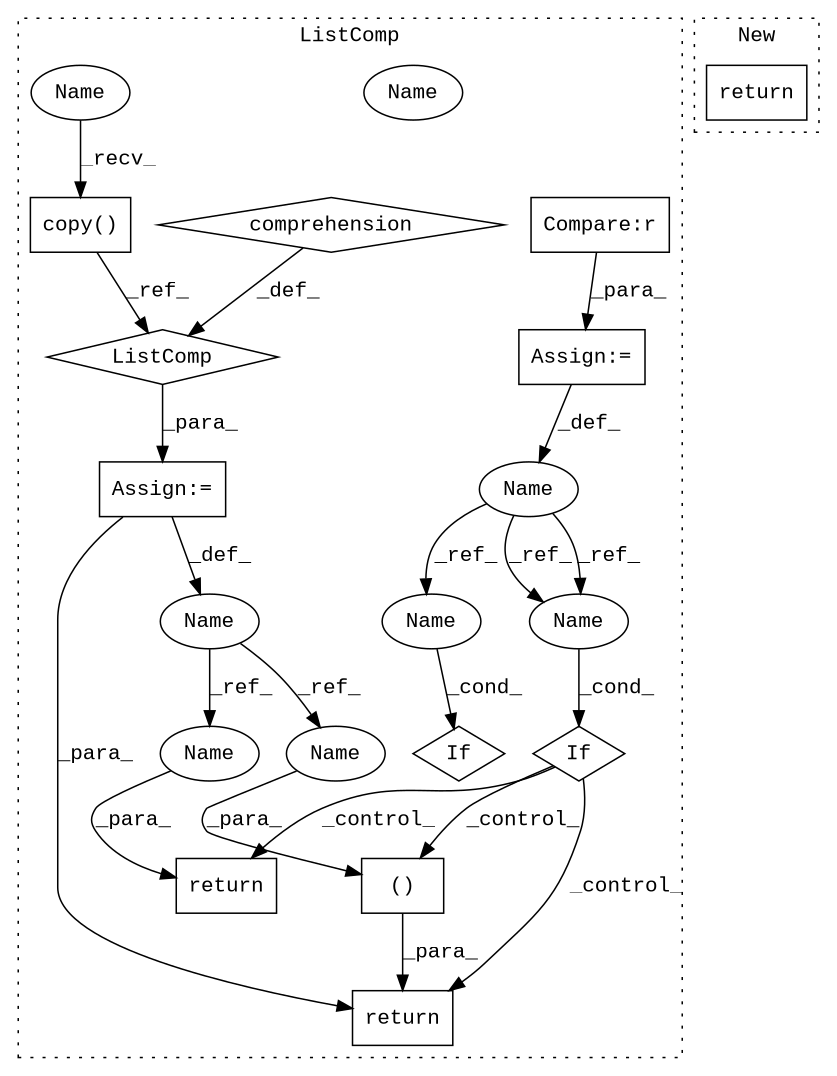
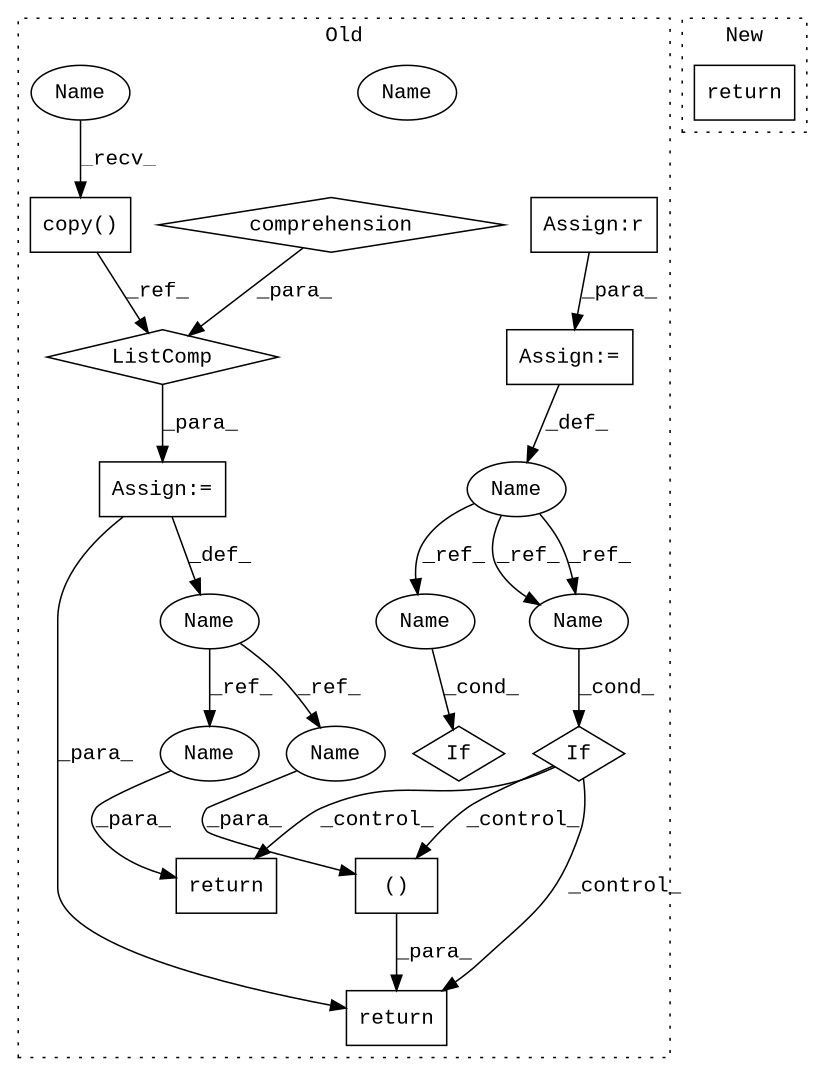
(350, 36) -> (344, 36)
(600, 225) -> (594, 225)
(289, 291) -> (295, 291)
